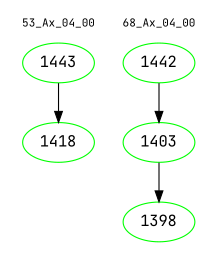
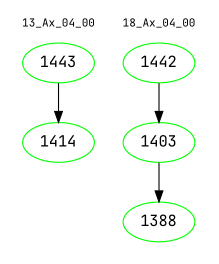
(59, 24) -> (59, 24)
(160, 24) -> (160, 24)
(59, 142) -> (59, 142)
(159, 222) -> (159, 222)
